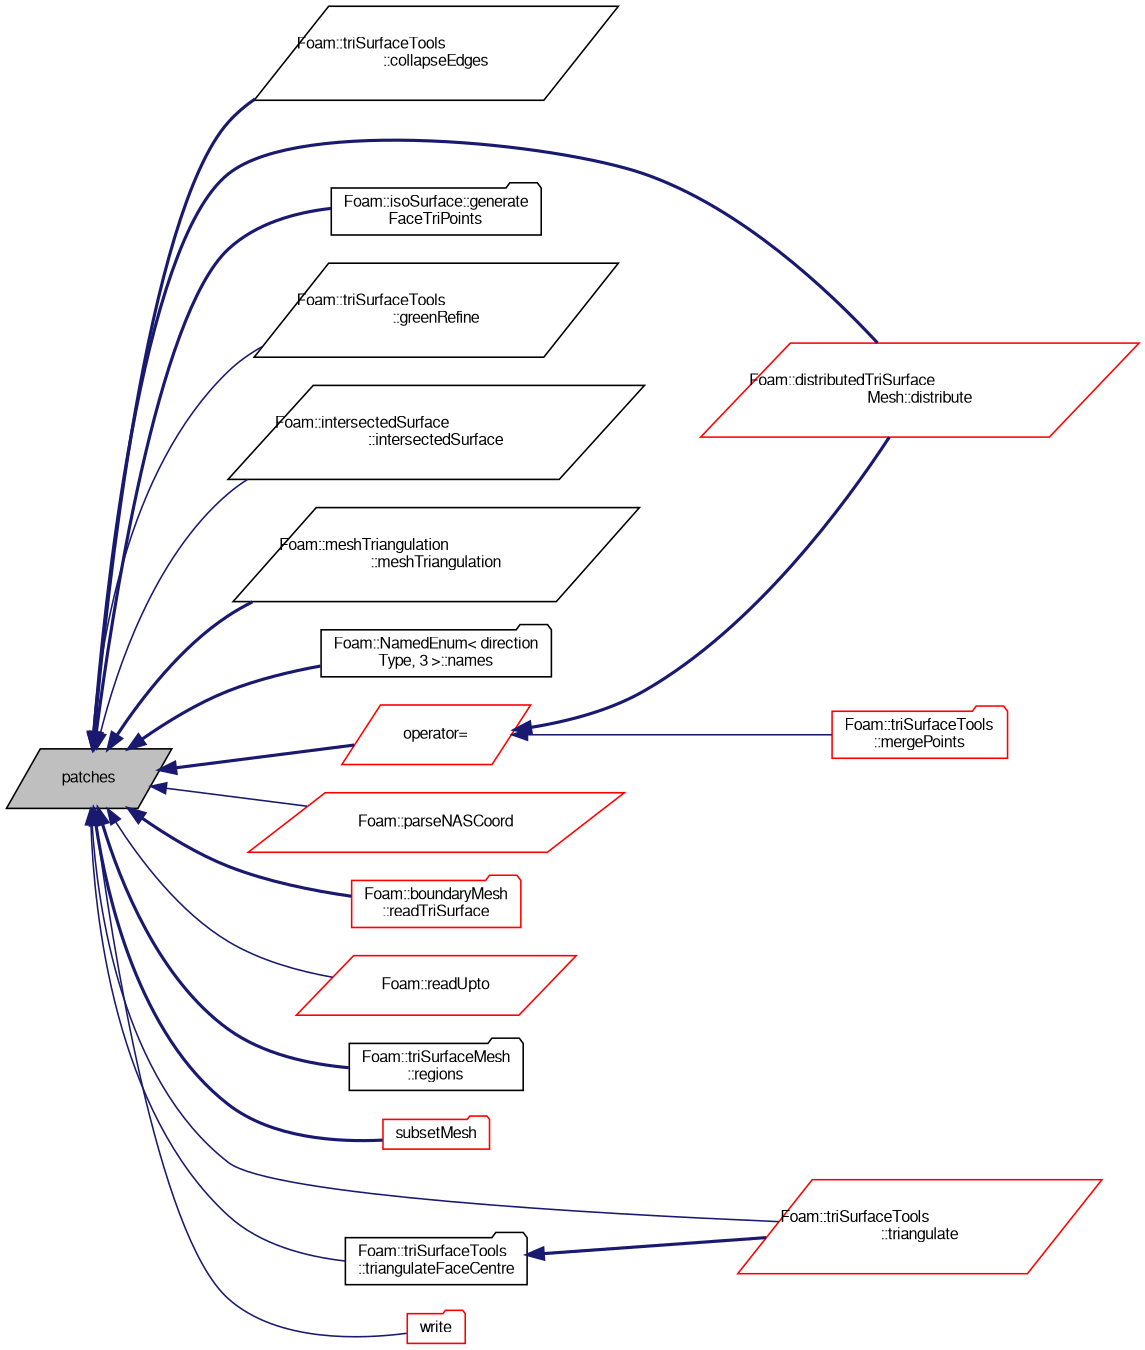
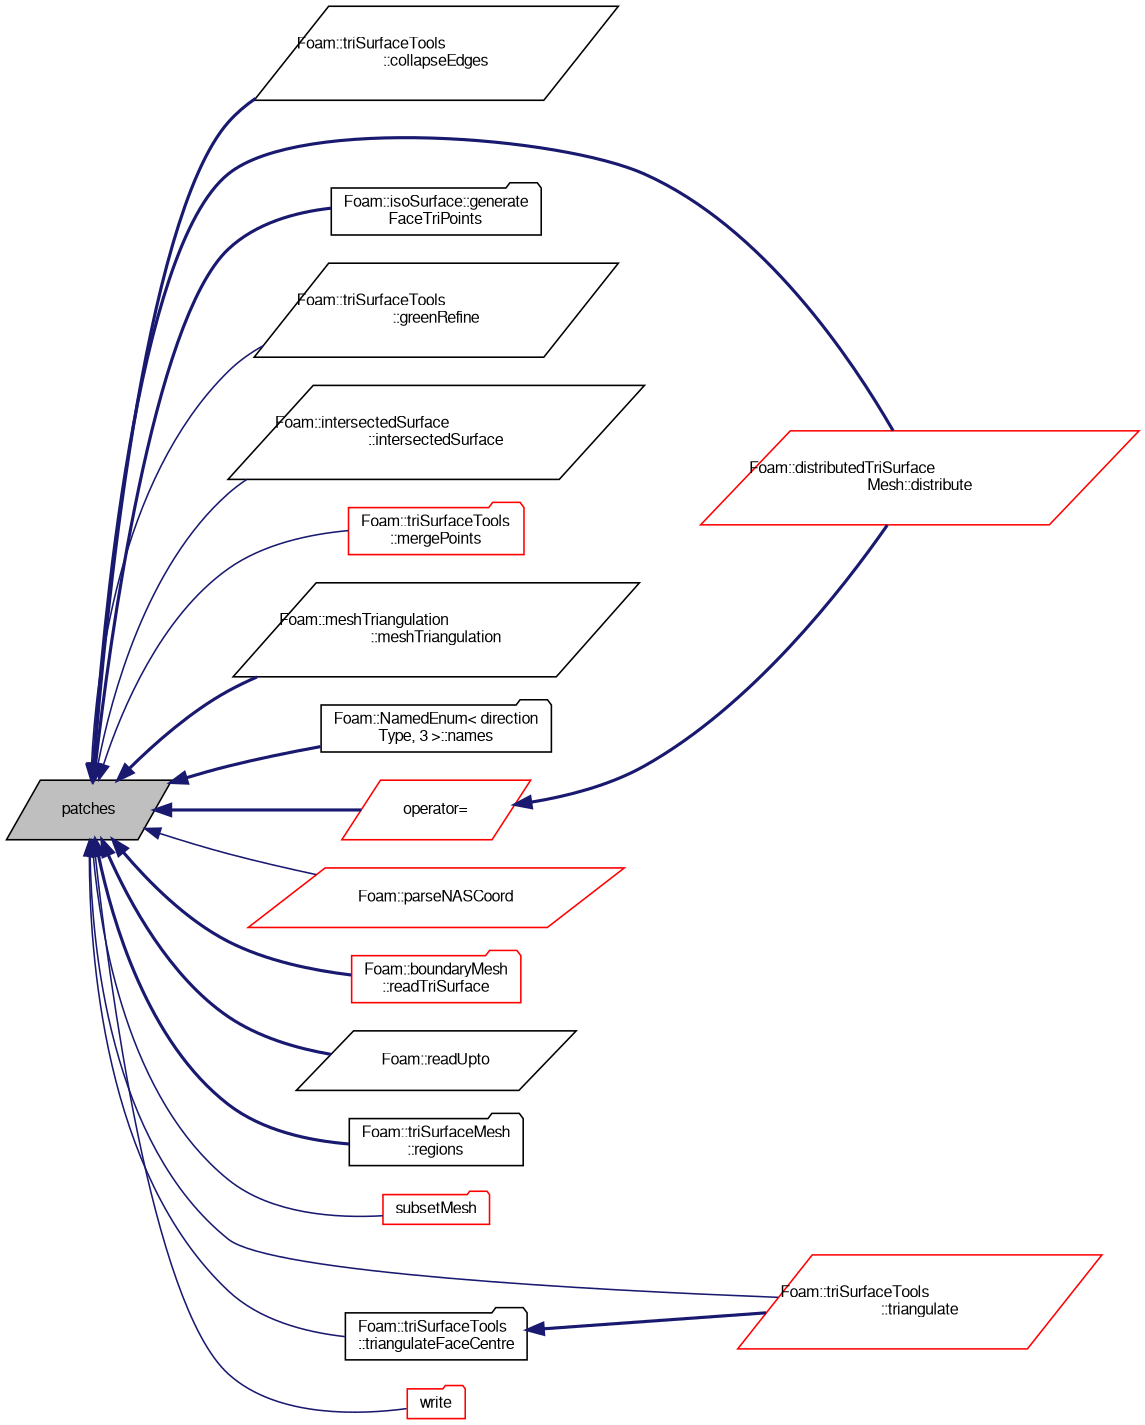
(680, 735) -> (189, 605)
(206, 926) -> (193, 986)
(436, 985) -> (436, 1061)
(176, 1048) -> (165, 1104)
